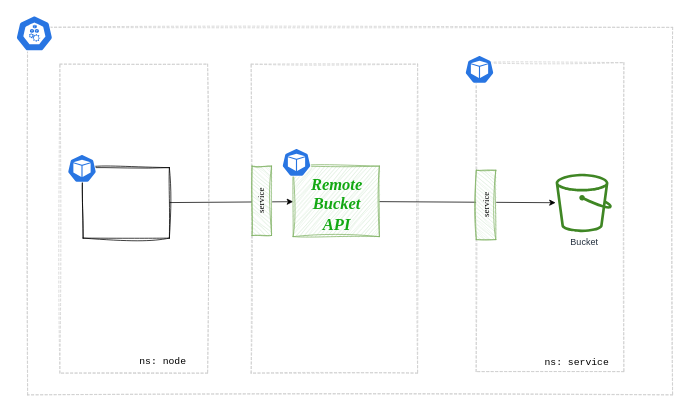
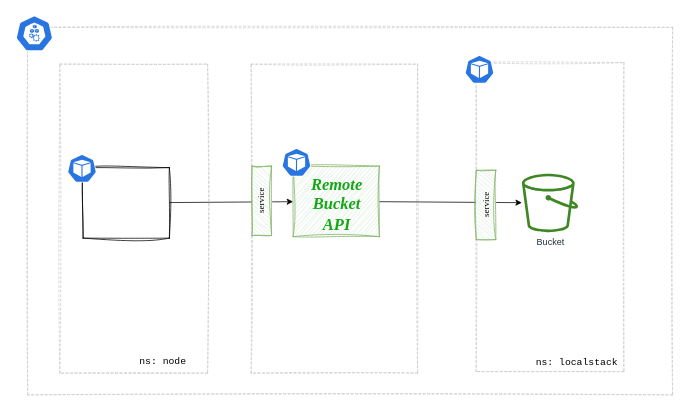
(584, 203) -> (550, 203)
(577, 363) -> (577, 363)
